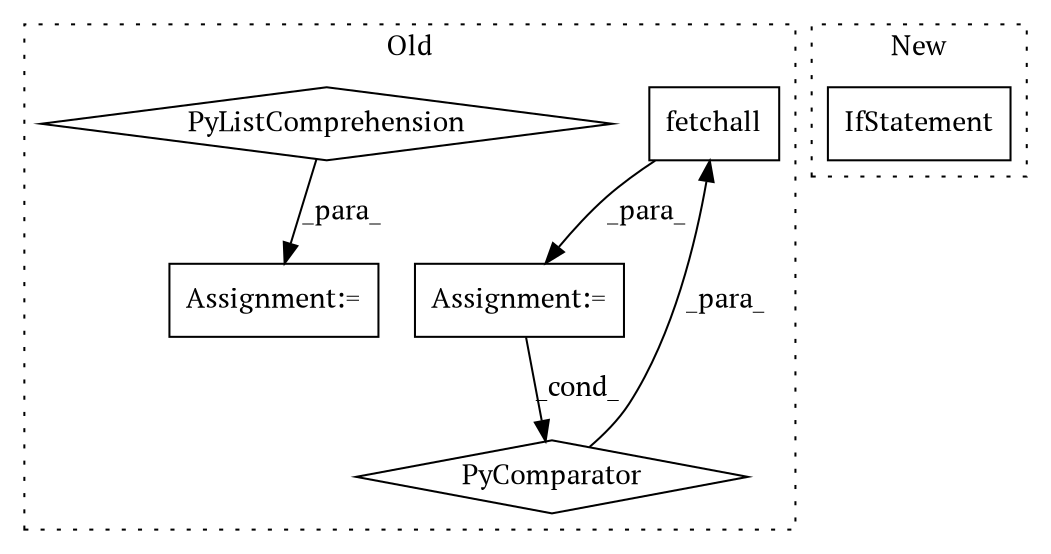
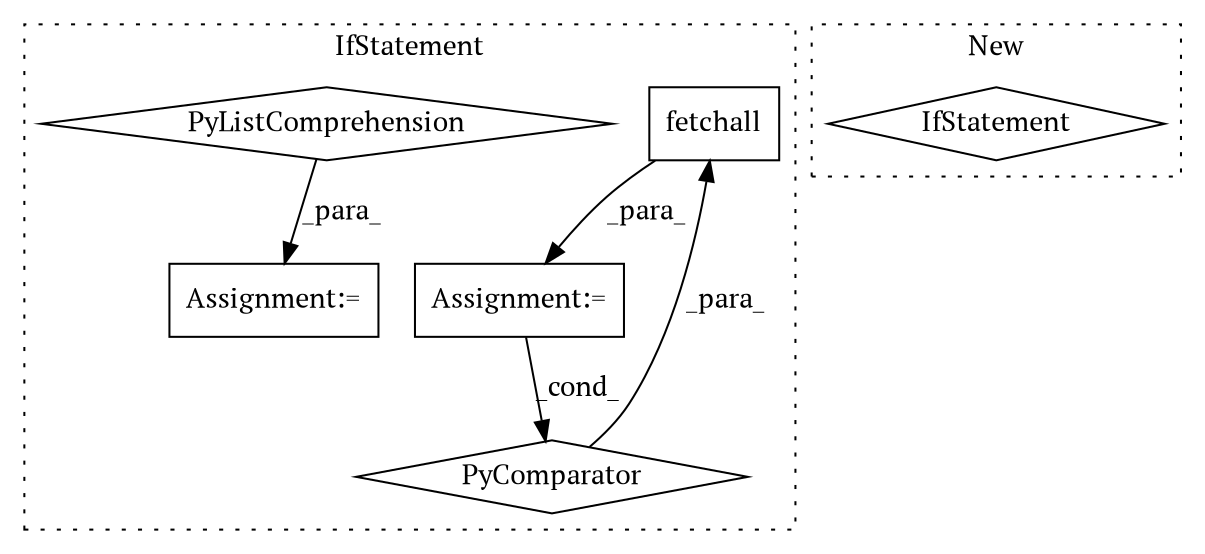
(410, 48) -> (410, 48)
(919, 124) -> (996, 124)
